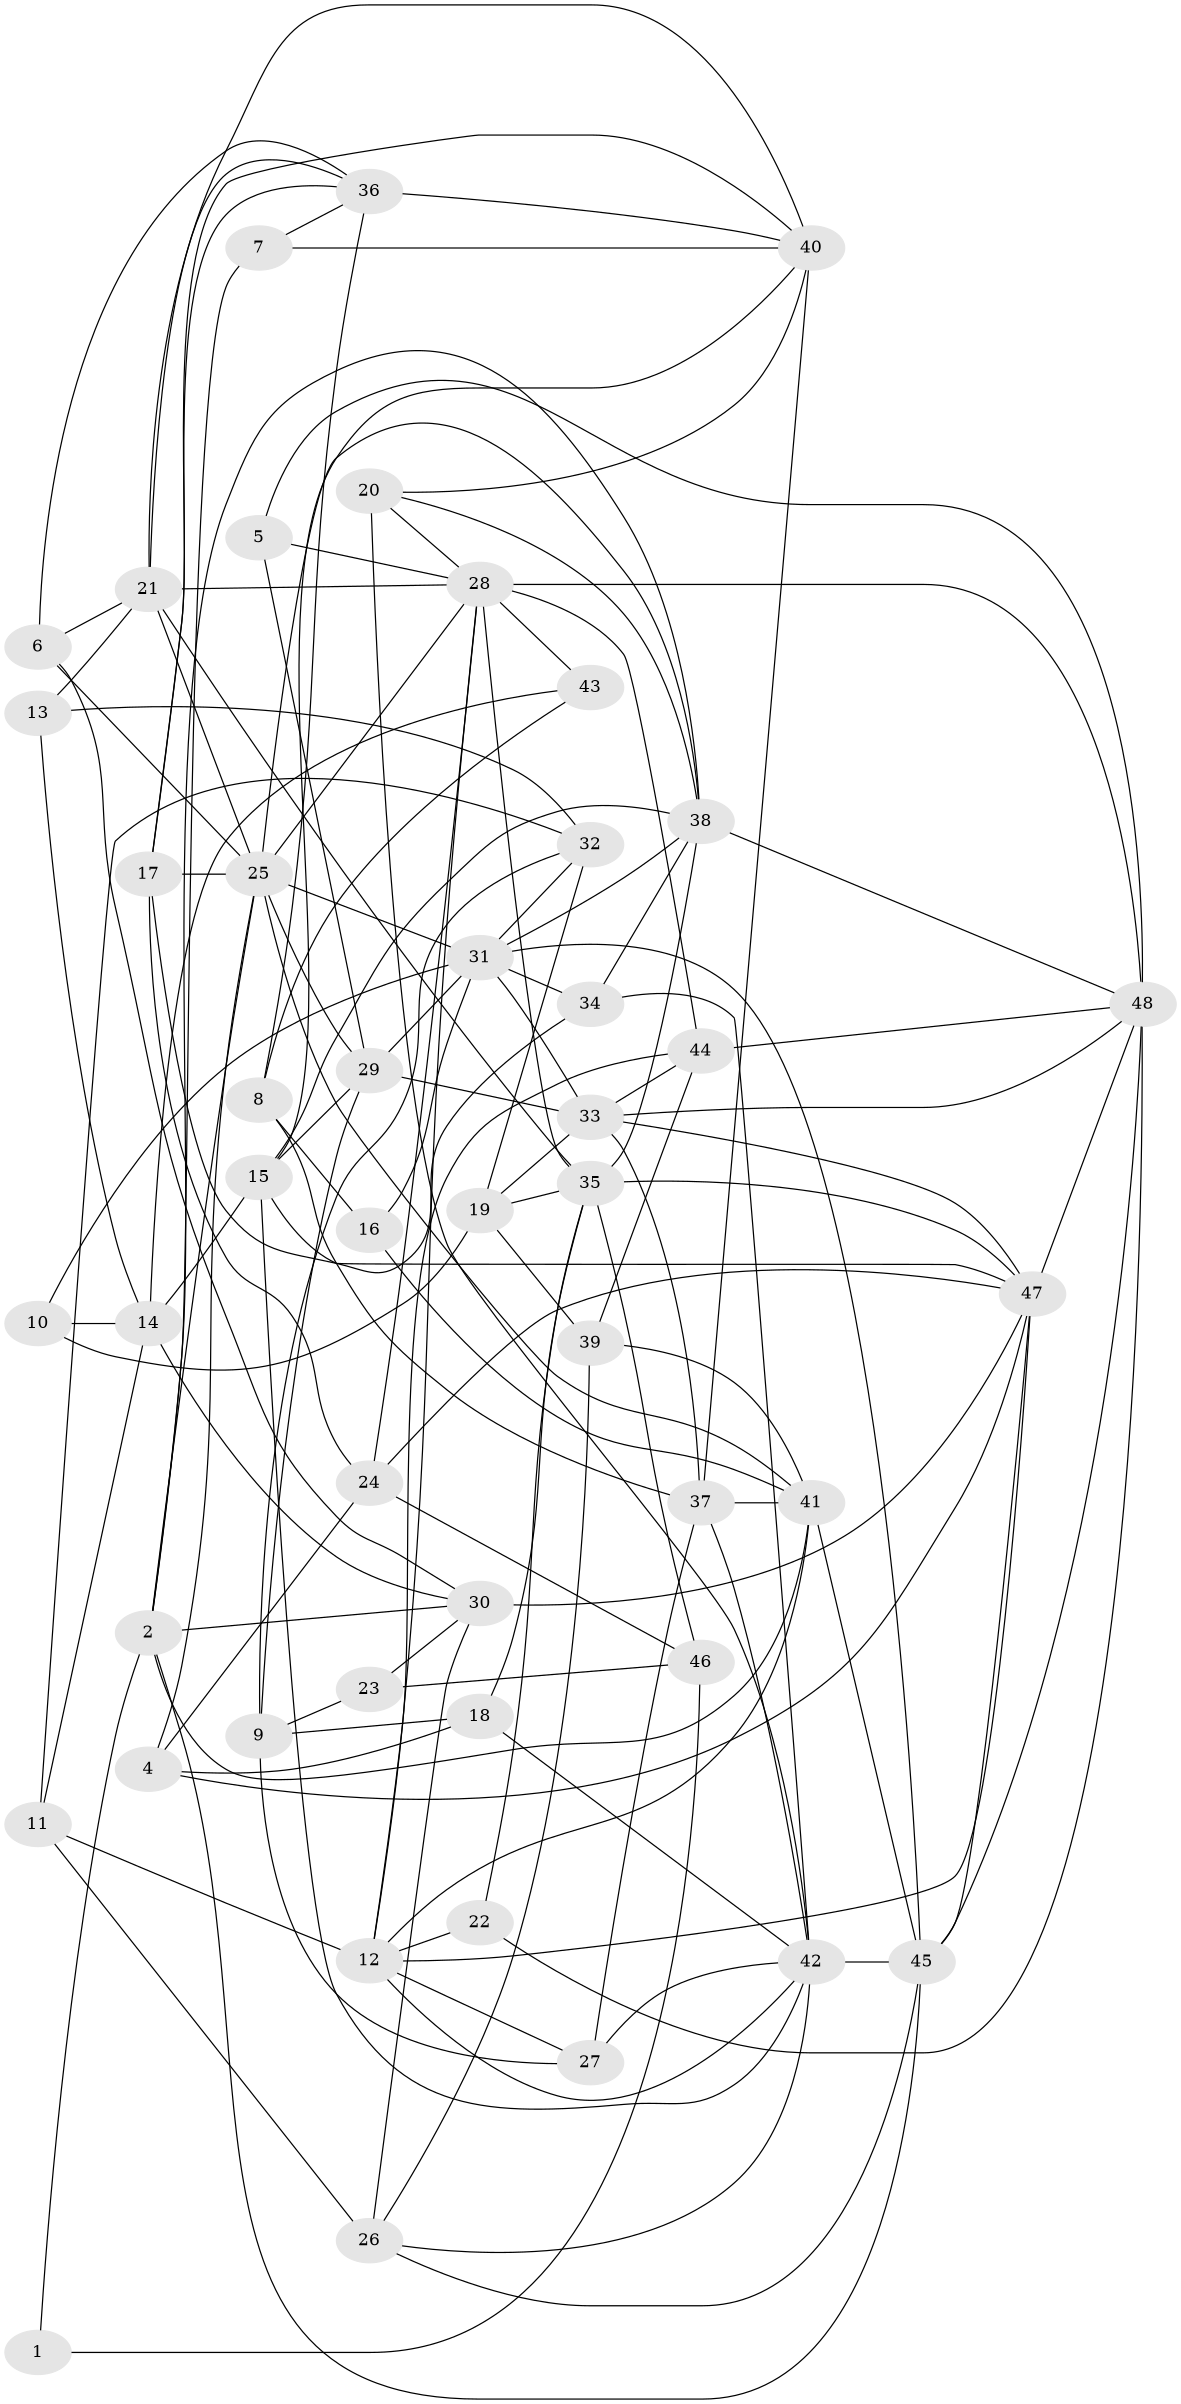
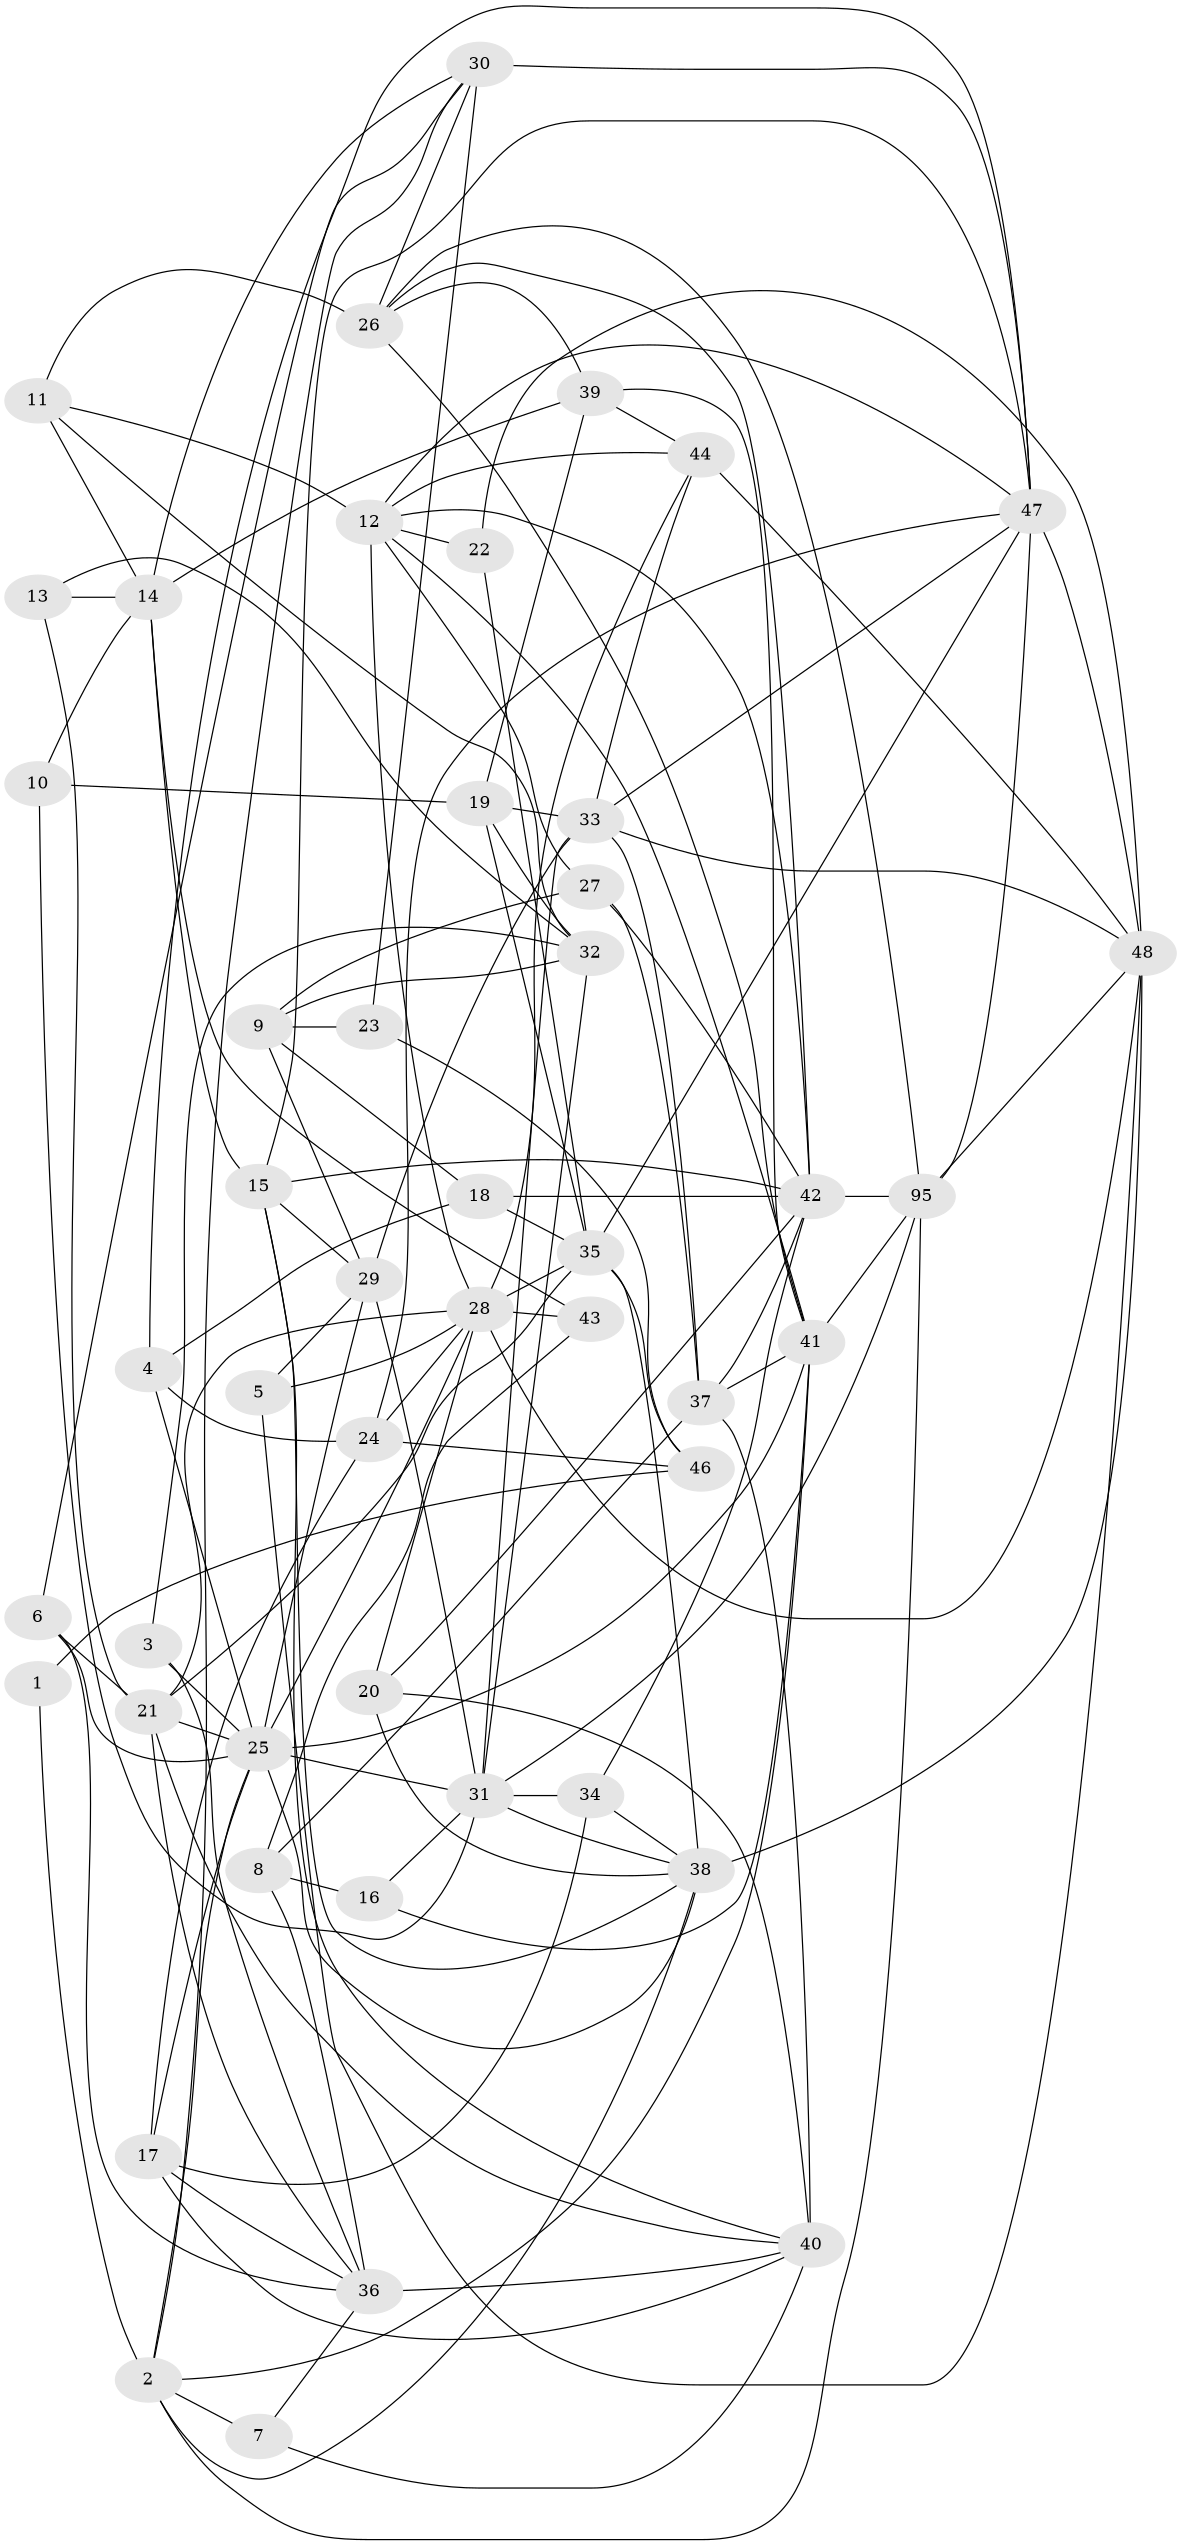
none -> (360, 478)
none -> (677, 798)
none -> (149, 1646)
(922, 1962) -> (922, 1196)
